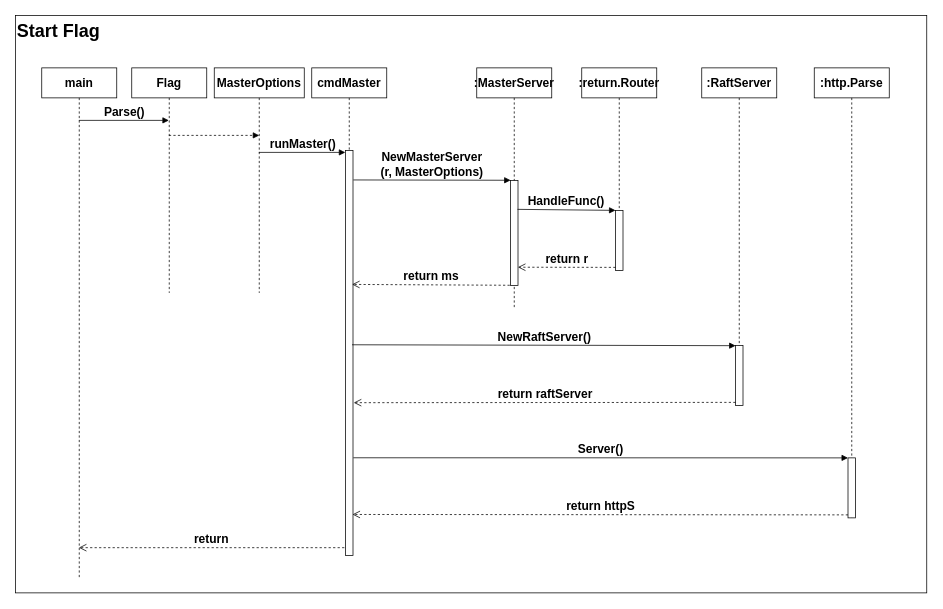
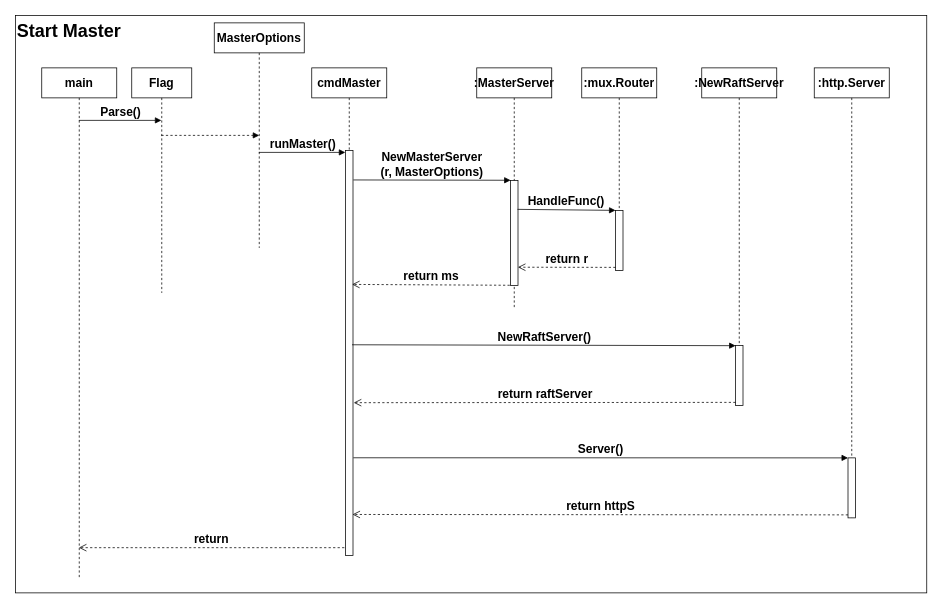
(40, 26) -> (46, 26)
(619, 83) -> (619, 83)
(739, 83) -> (739, 83)
(852, 83) -> (852, 83)
(169, 180) -> (162, 180)
(259, 180) -> (259, 135)
